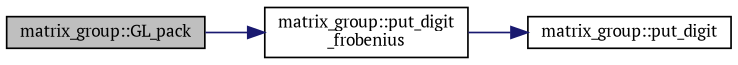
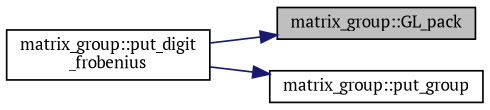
(226, 32) -> (235, 40)
(629, 32) -> (376, 87)
